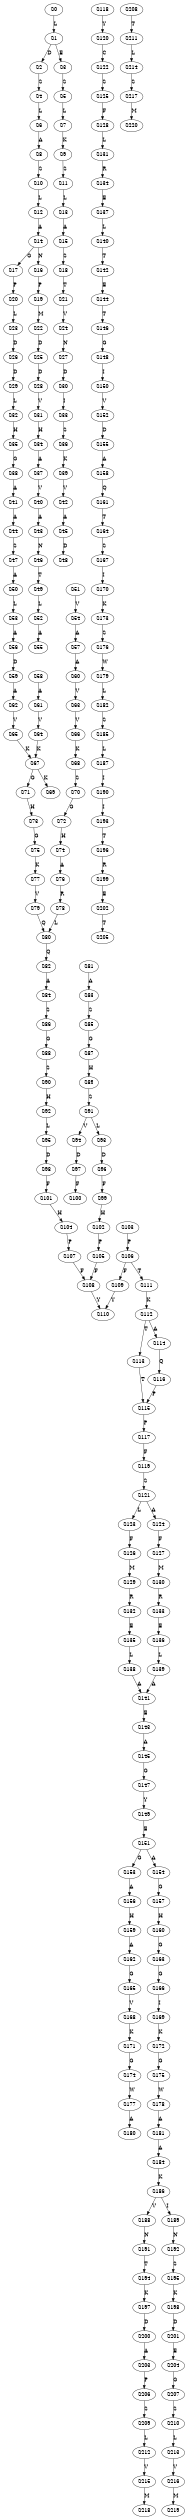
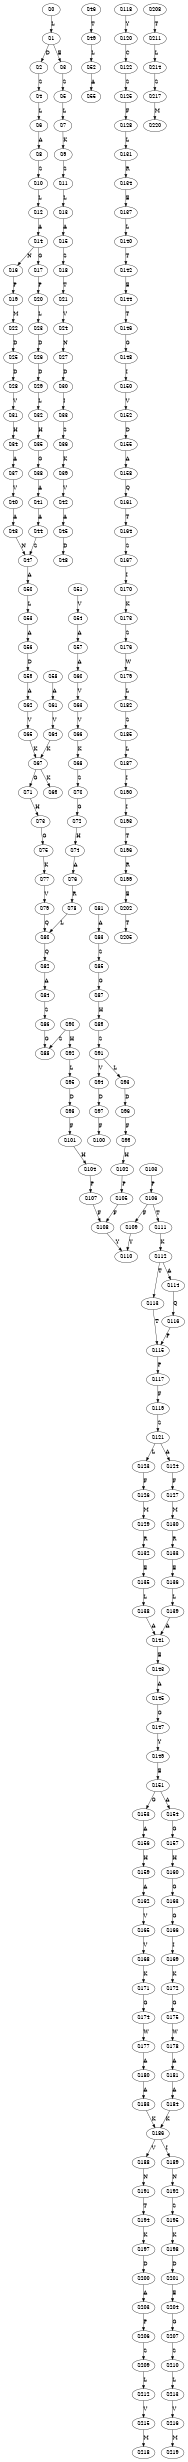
(38, 544) -> (20, 545)
(46, 1066) -> (58, 1038)
(132, 1974) -> (145, 1916)
none -> (144, 2105)
